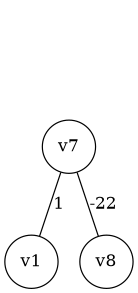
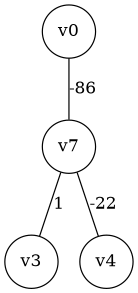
none -> (69, 32)
(31, 262) -> (31, 262)
(106, 262) -> (106, 262)
